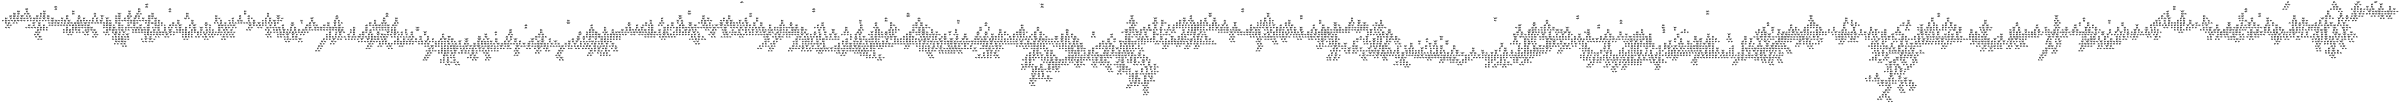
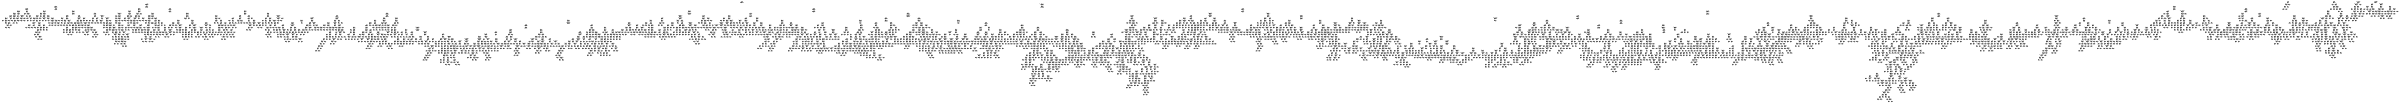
none -> (1666, 51)
